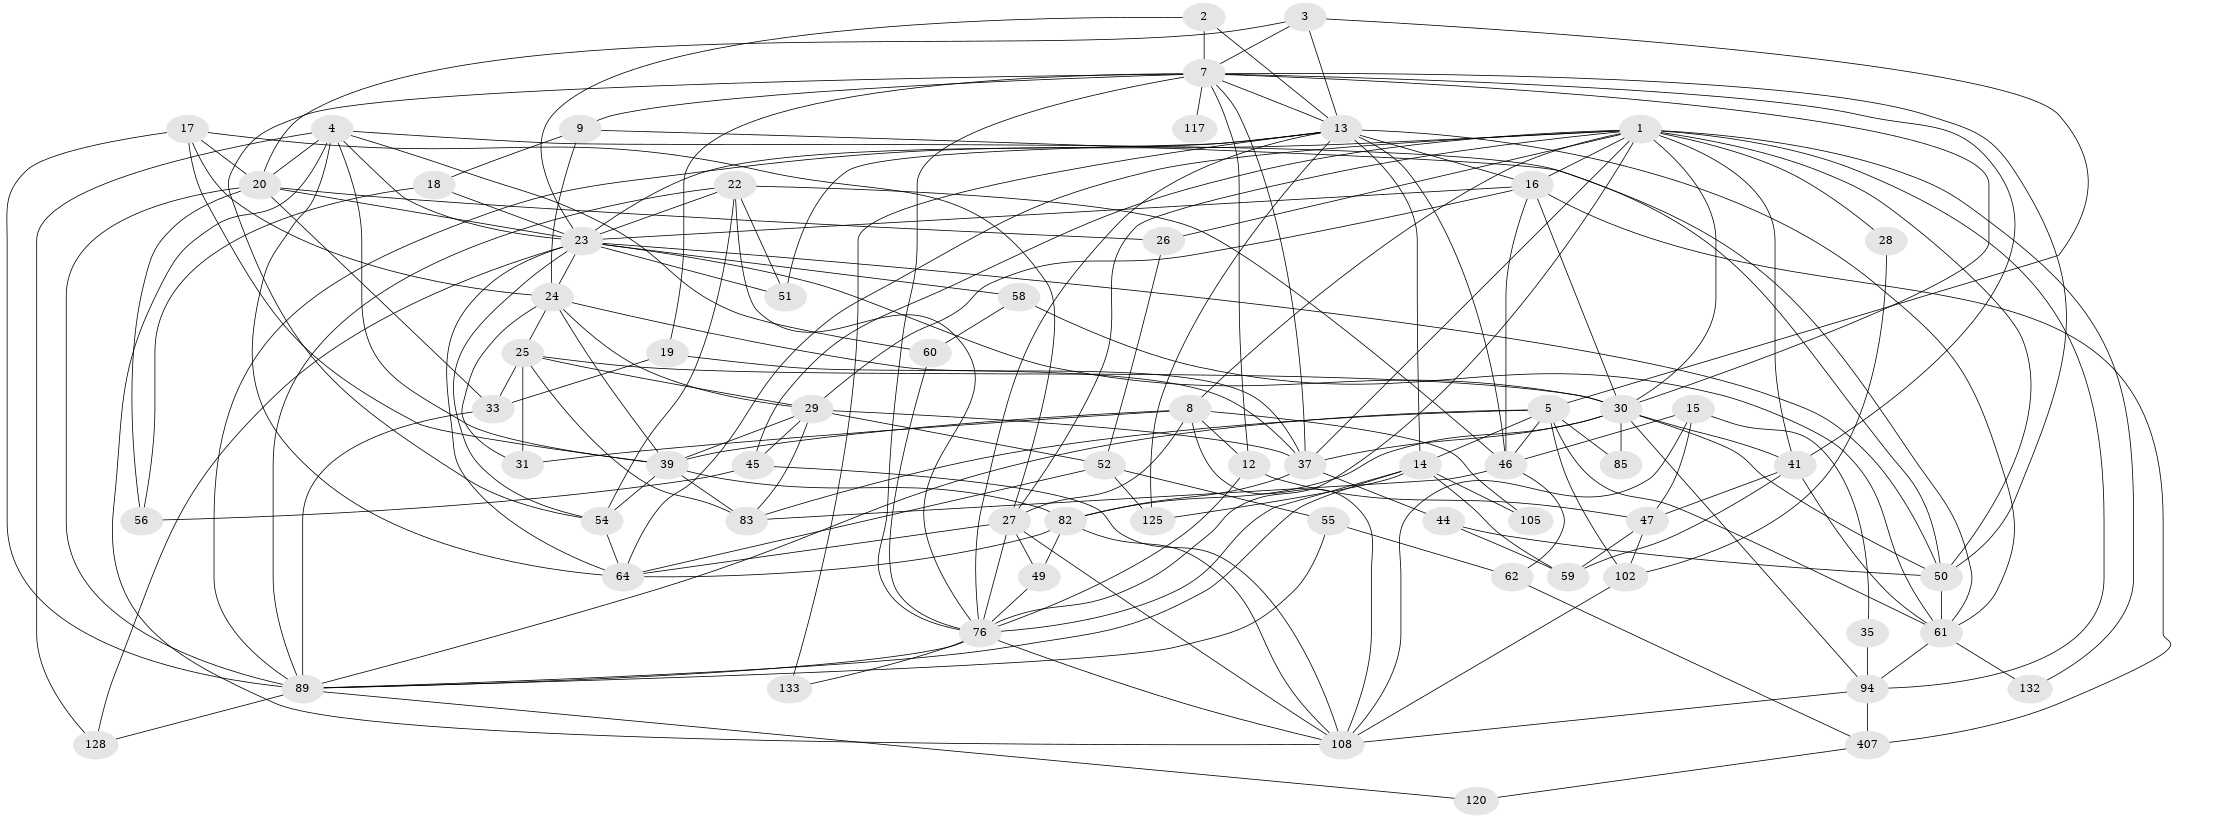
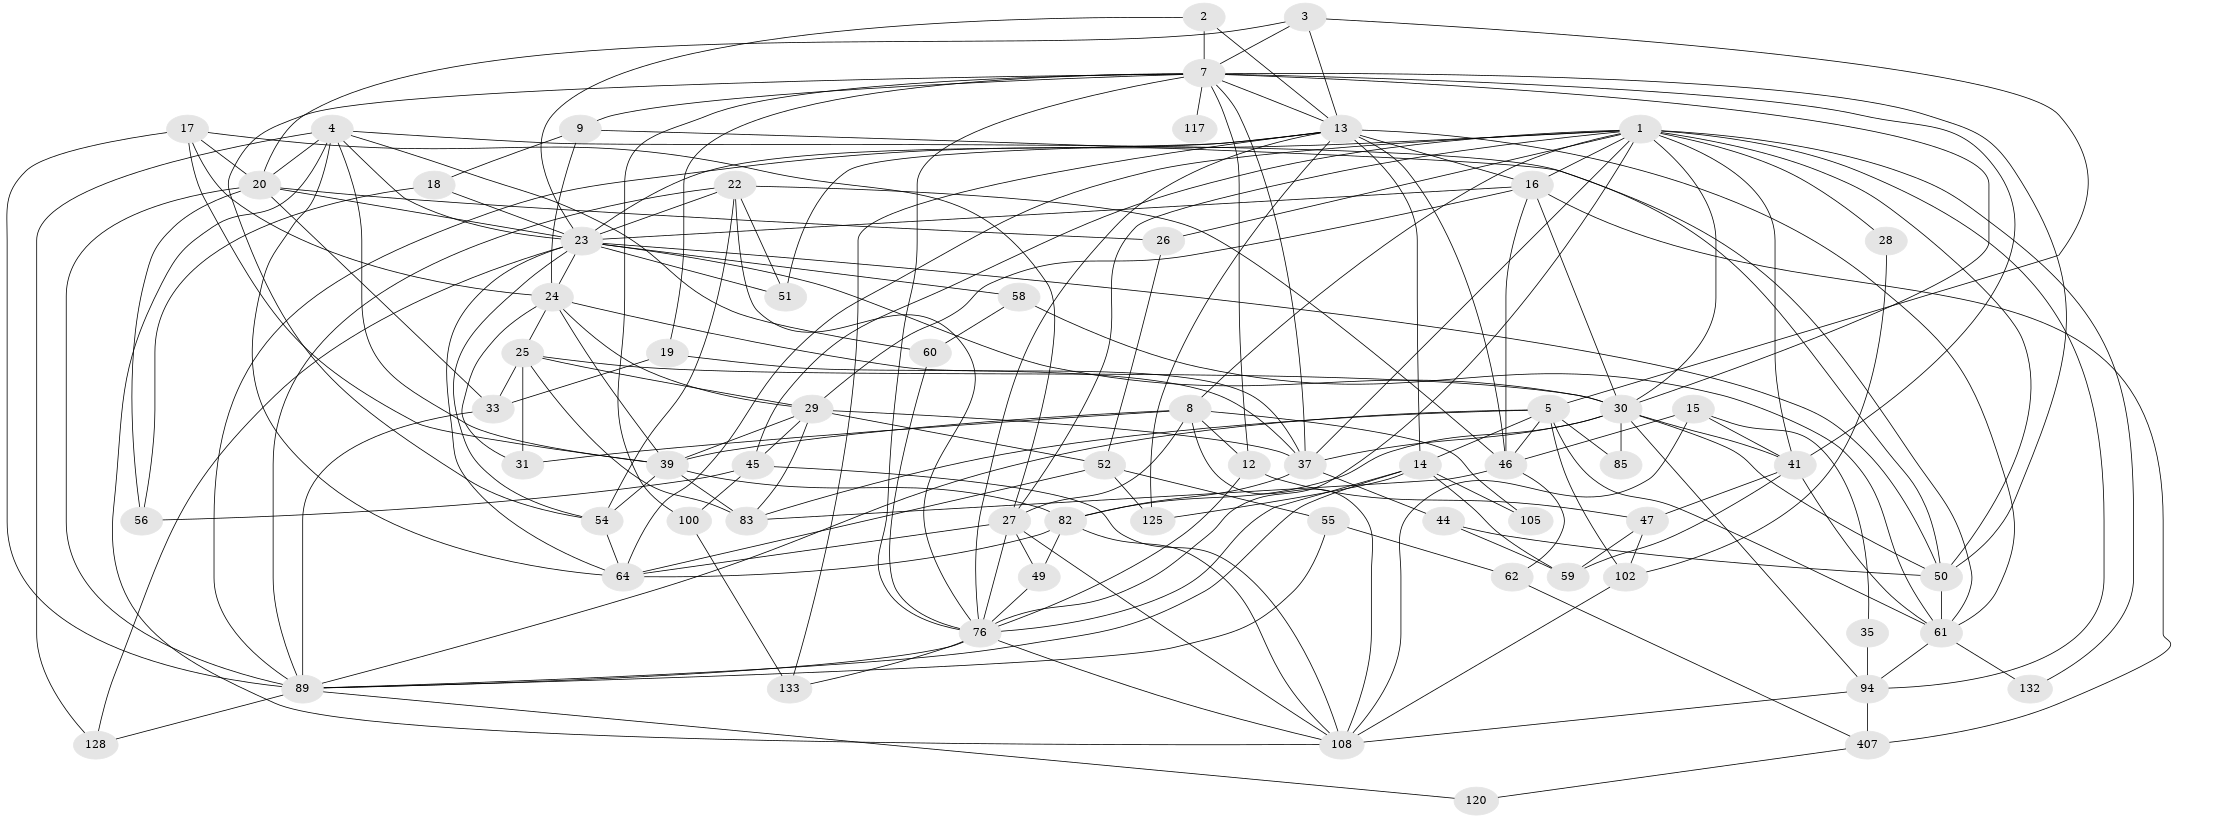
(1679, 468) -> (1744, 437)
none -> (689, 521)
